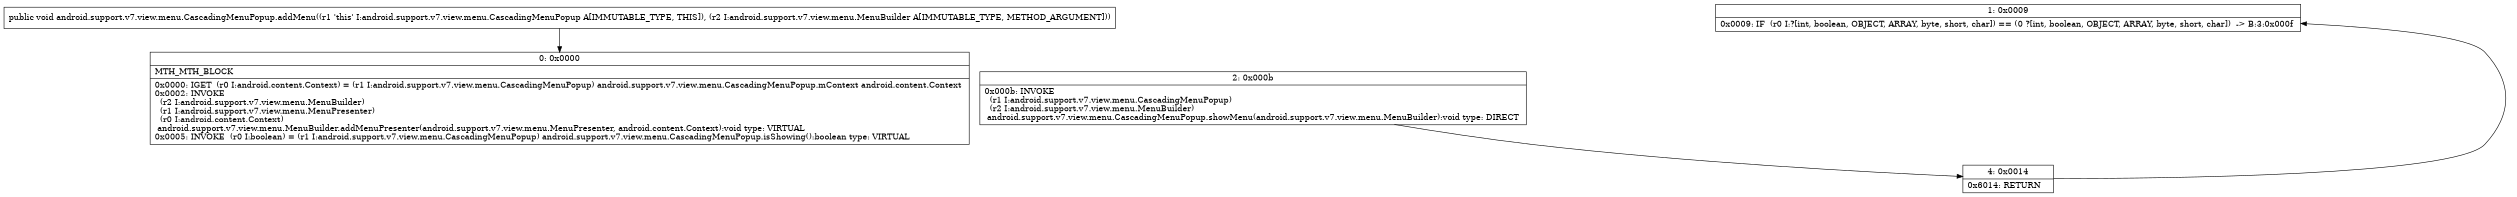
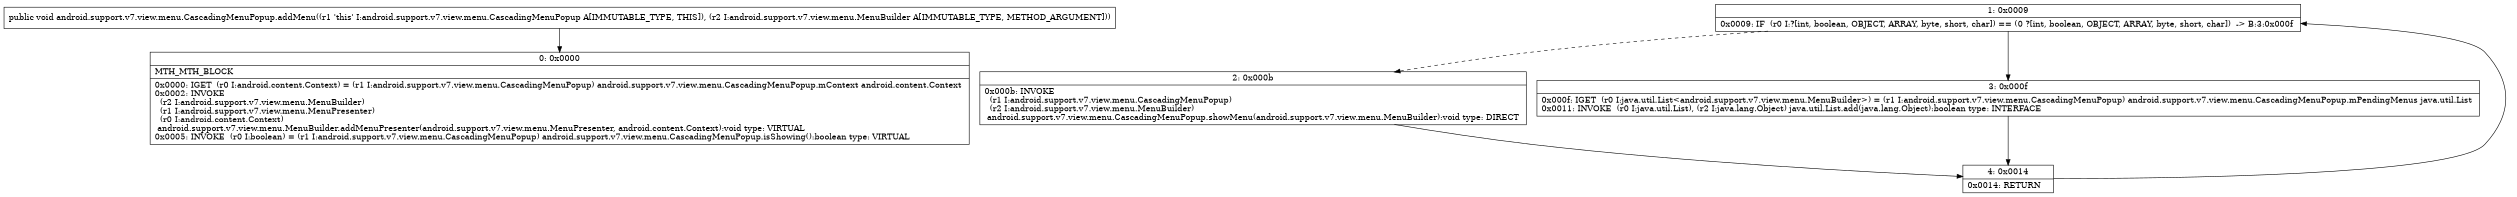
none -> (1584, 46)
none -> (2008, 98)
(2008, 186) -> (2008, 186)
